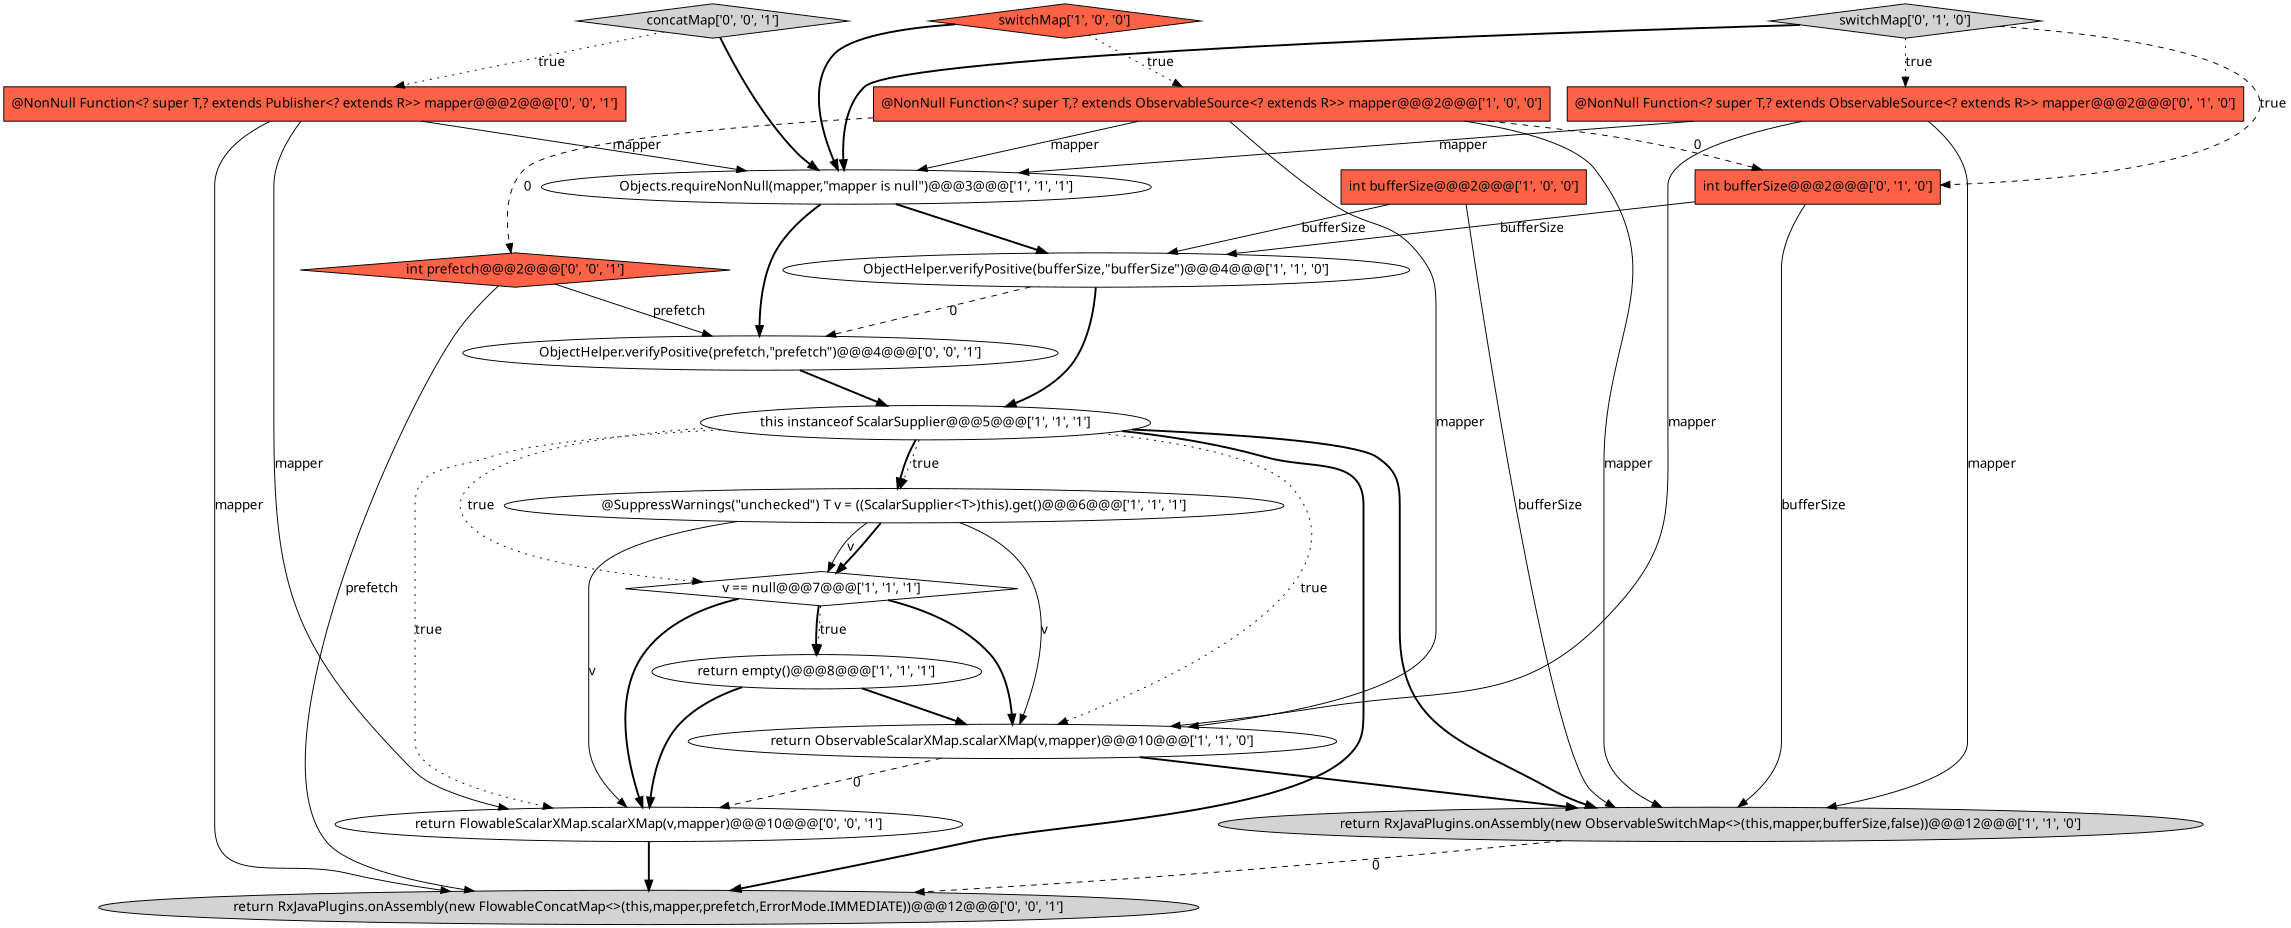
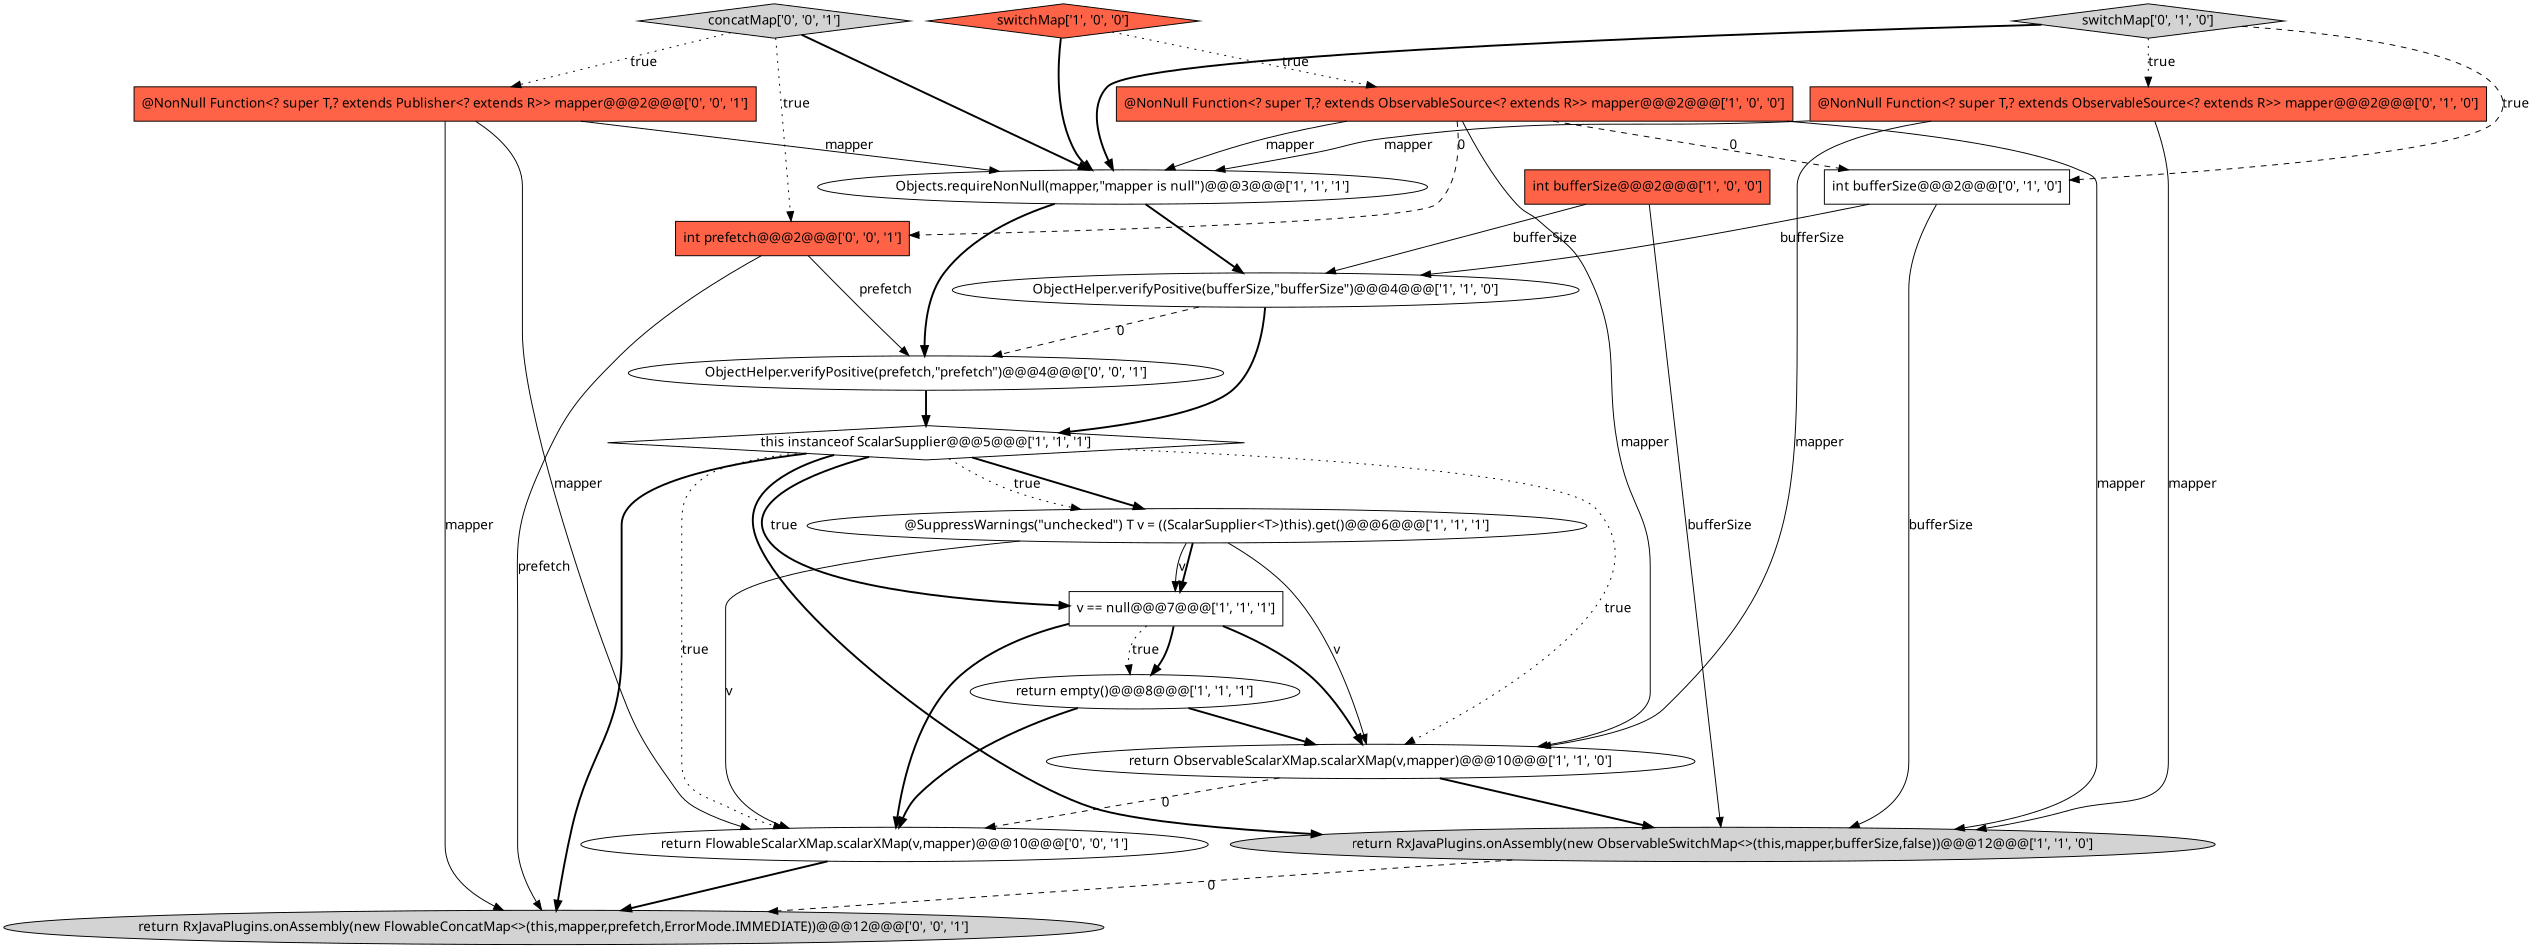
none -> (783, 125)
(1818, 187) -> (1947, 187)
(515, 270) -> (792, 239)
(926, 423) -> (926, 443)
(462, 497) -> (835, 576)
(822, 589) -> (1176, 609)
